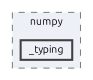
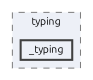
(46, 22) -> (46, 22)
